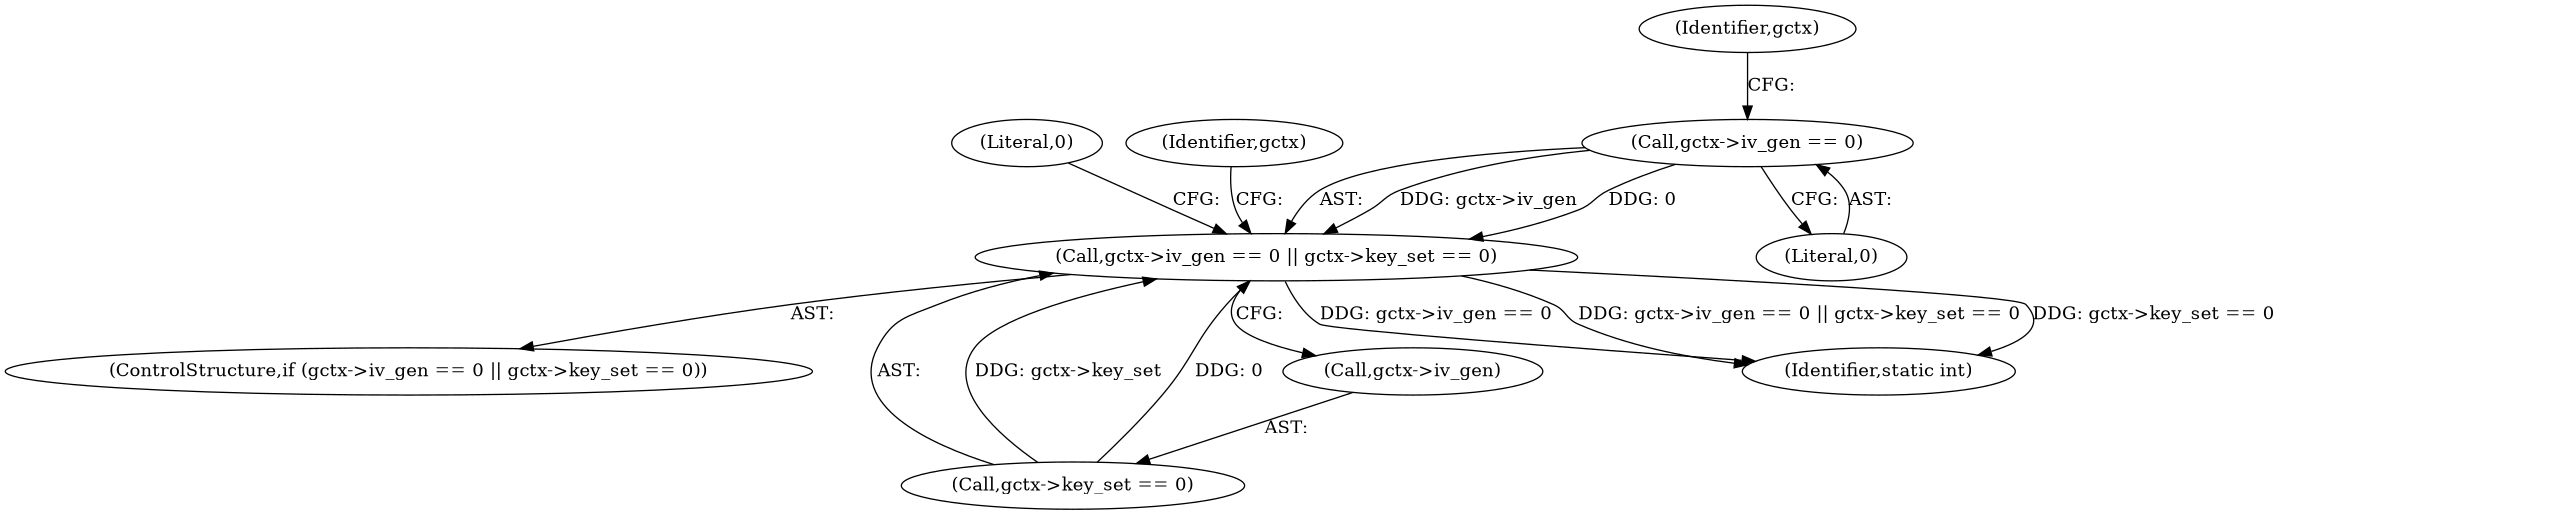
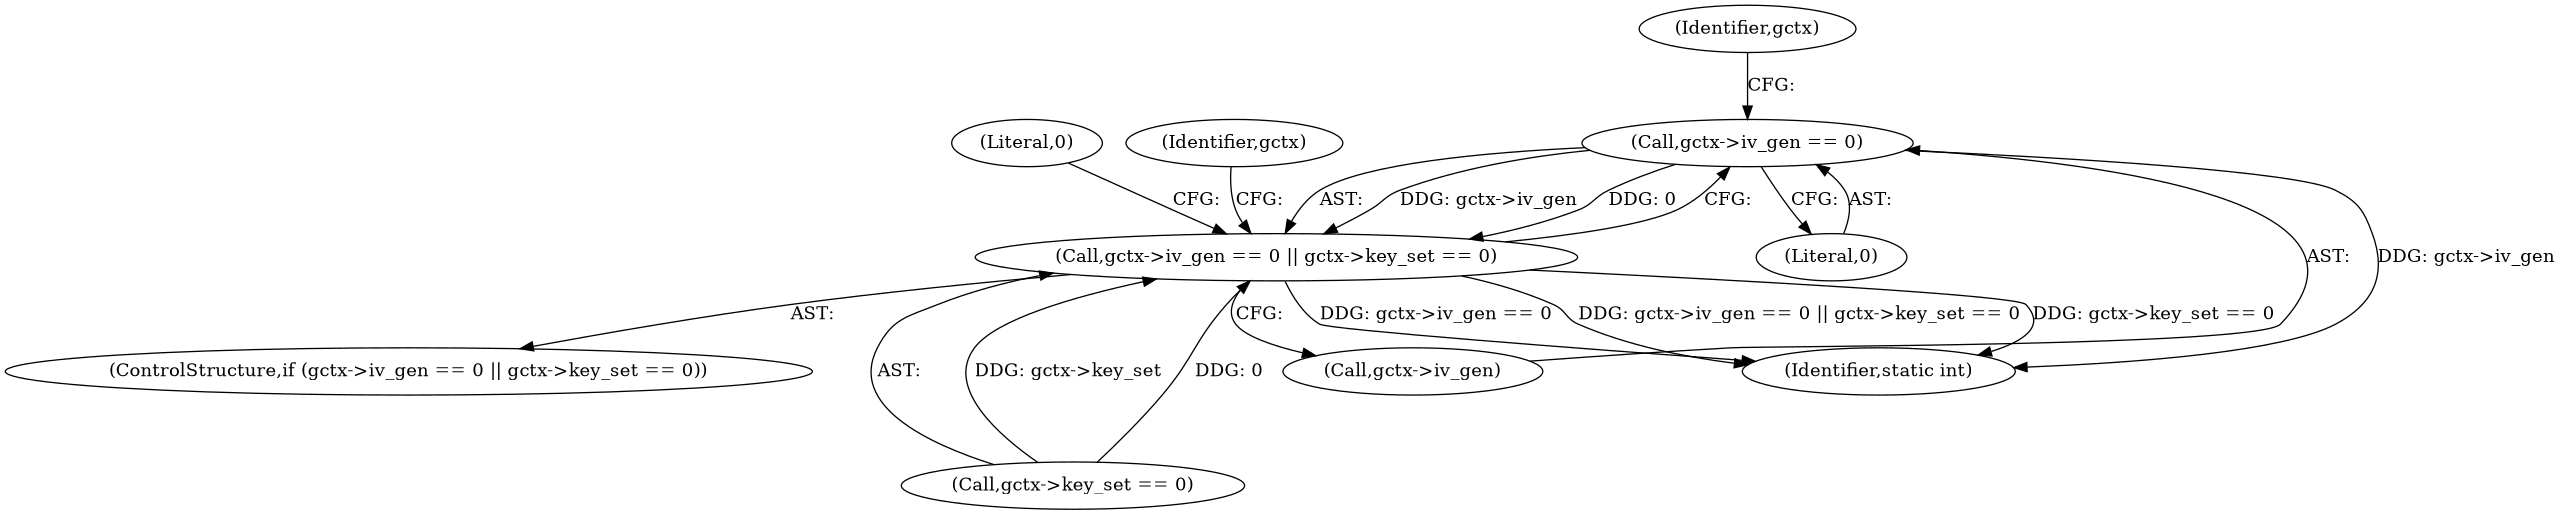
none -> (2355, 203)
none -> (1619, 226)
(1251, 426) -> (2148, 339)
